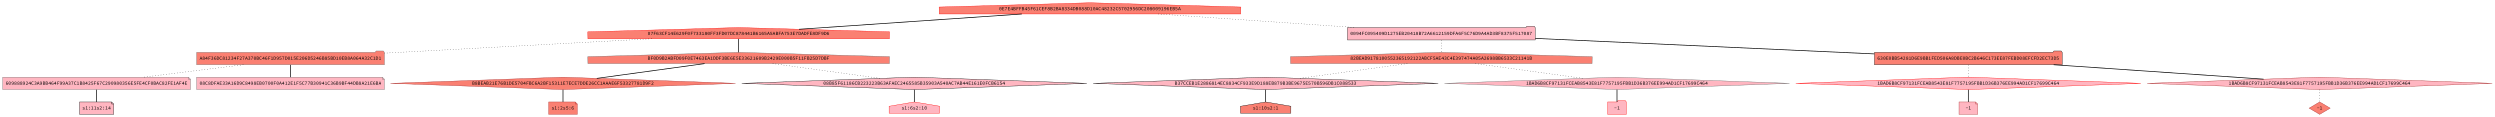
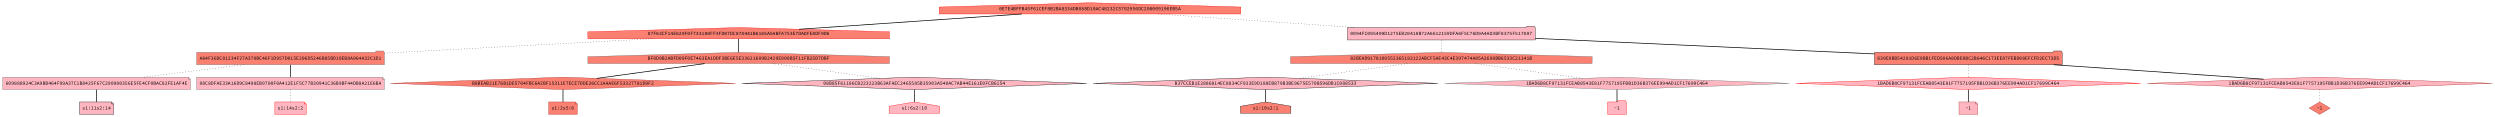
none -> (291, 108)
